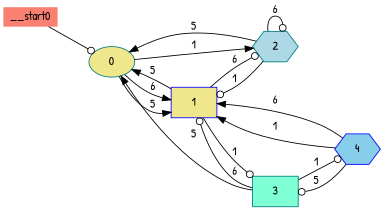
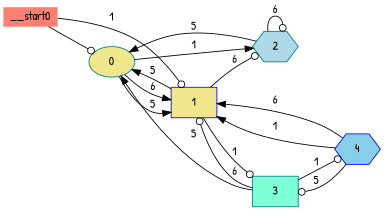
(245, 79) -> (126, 35)
